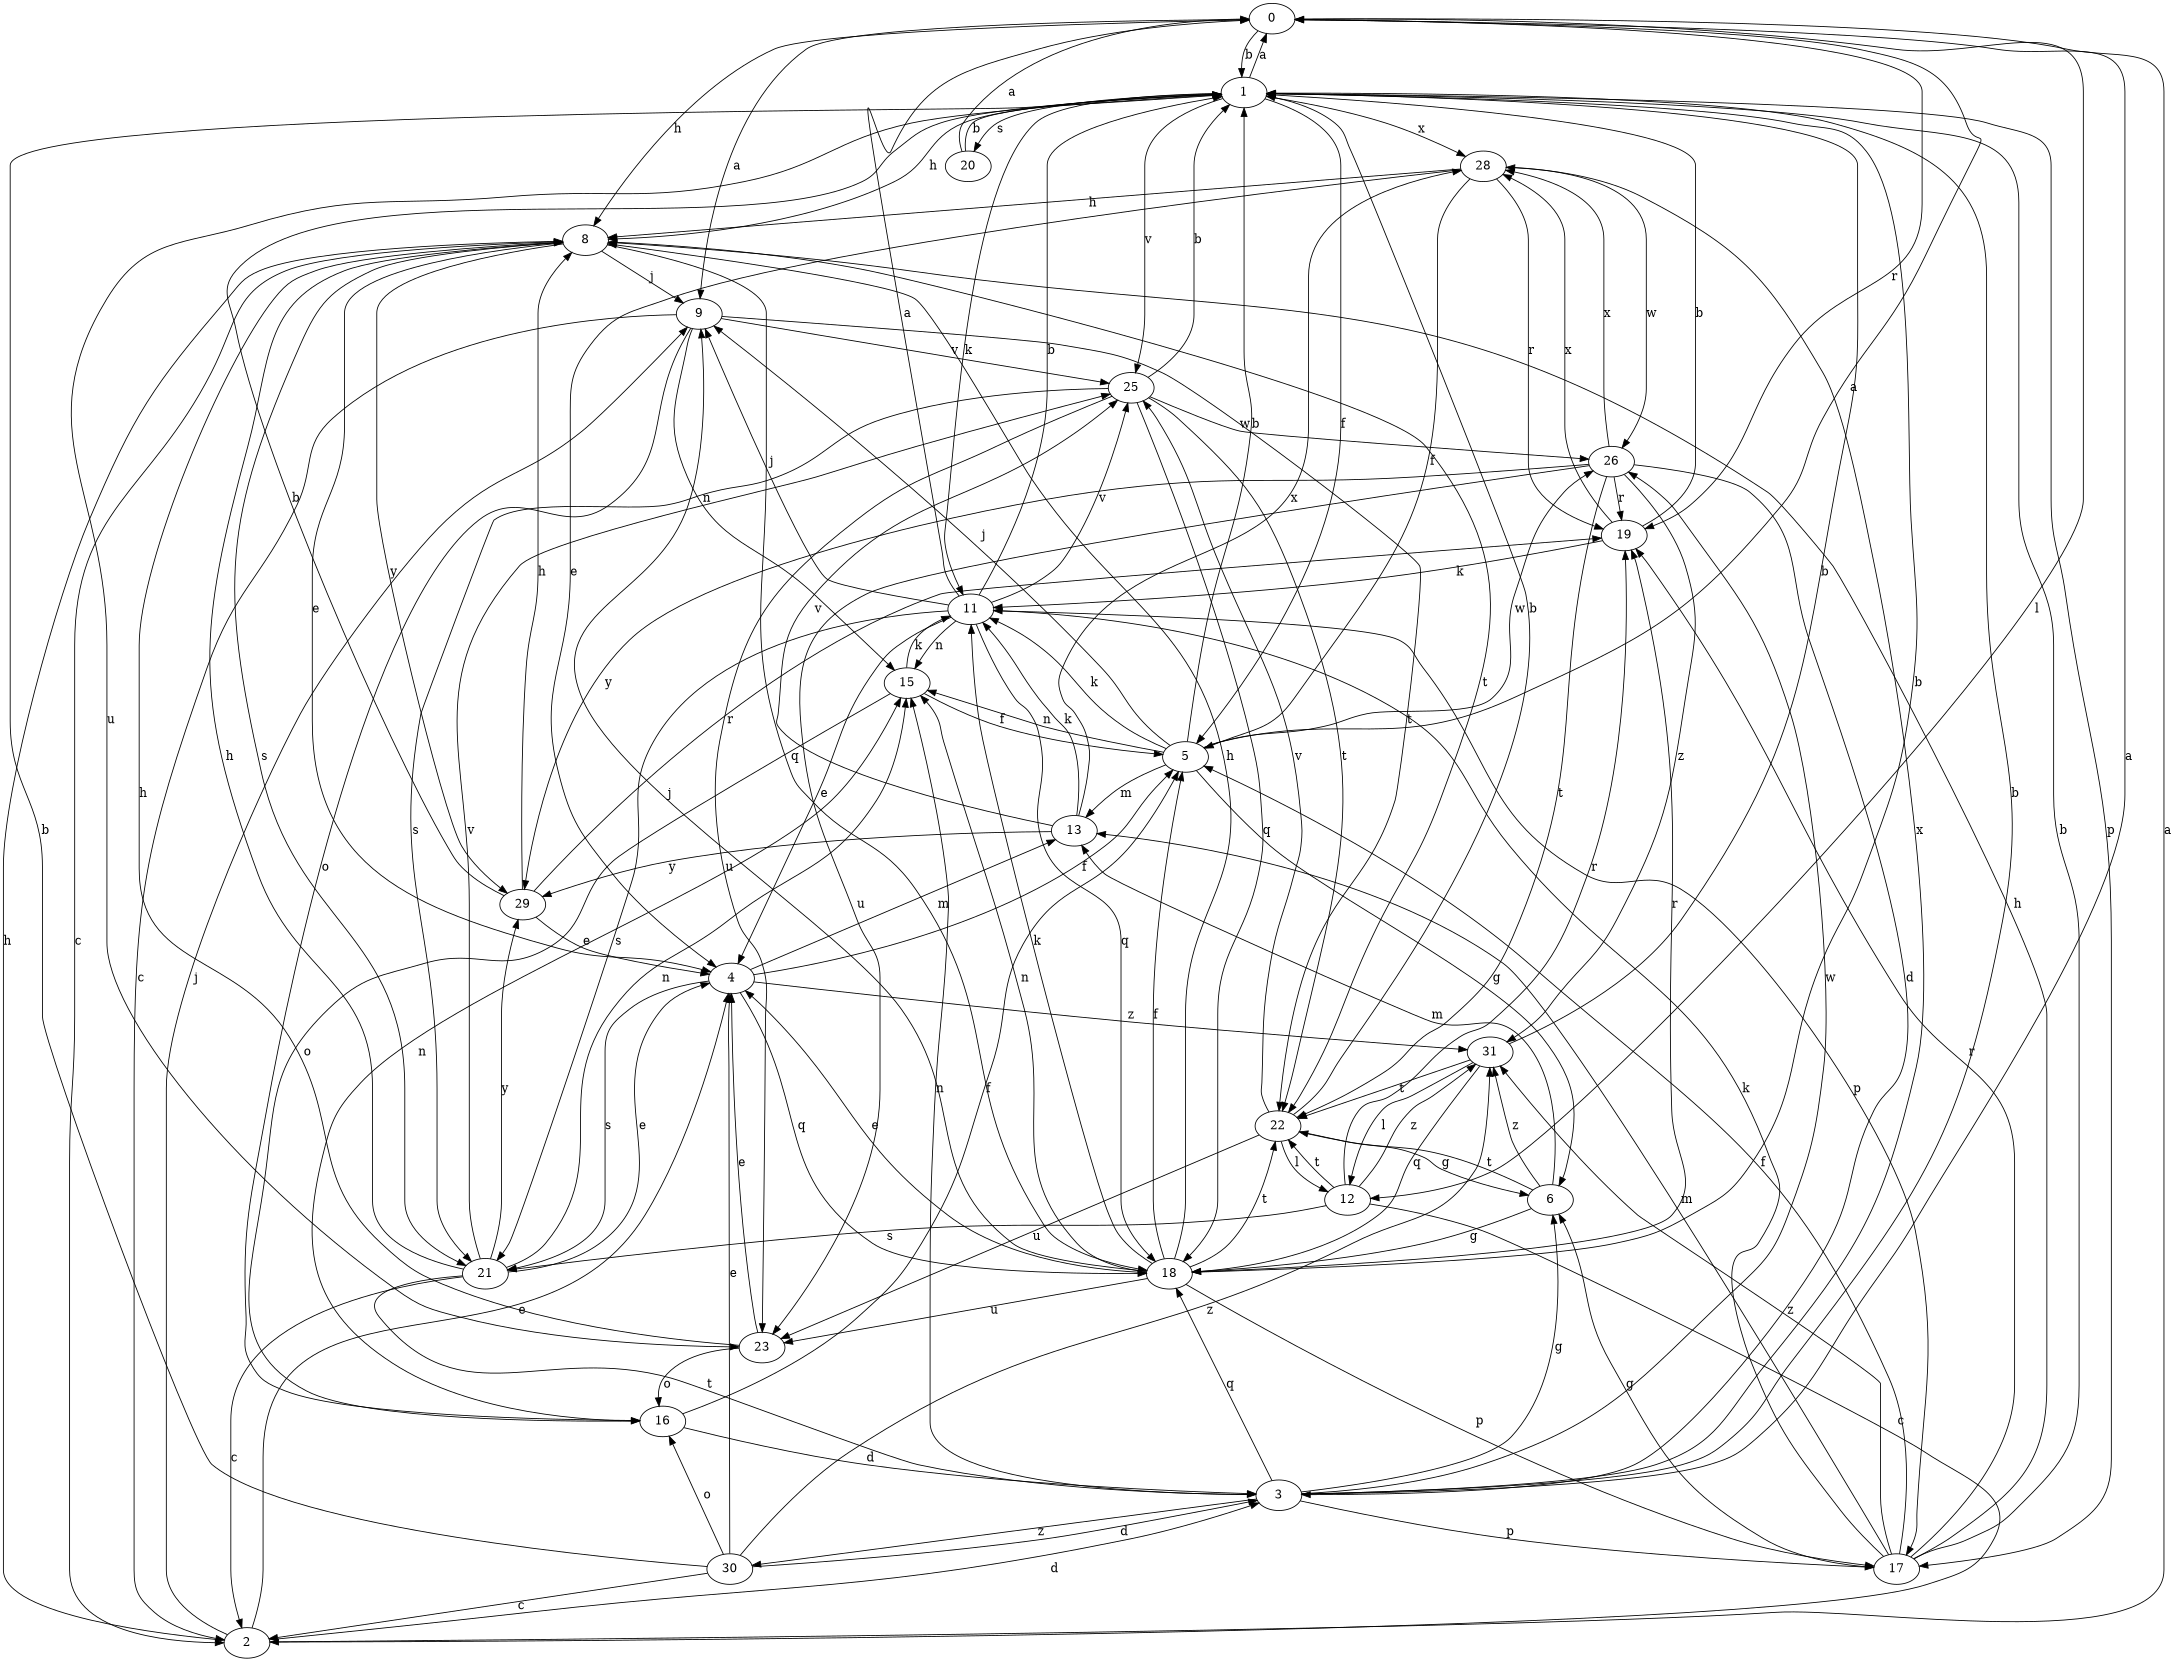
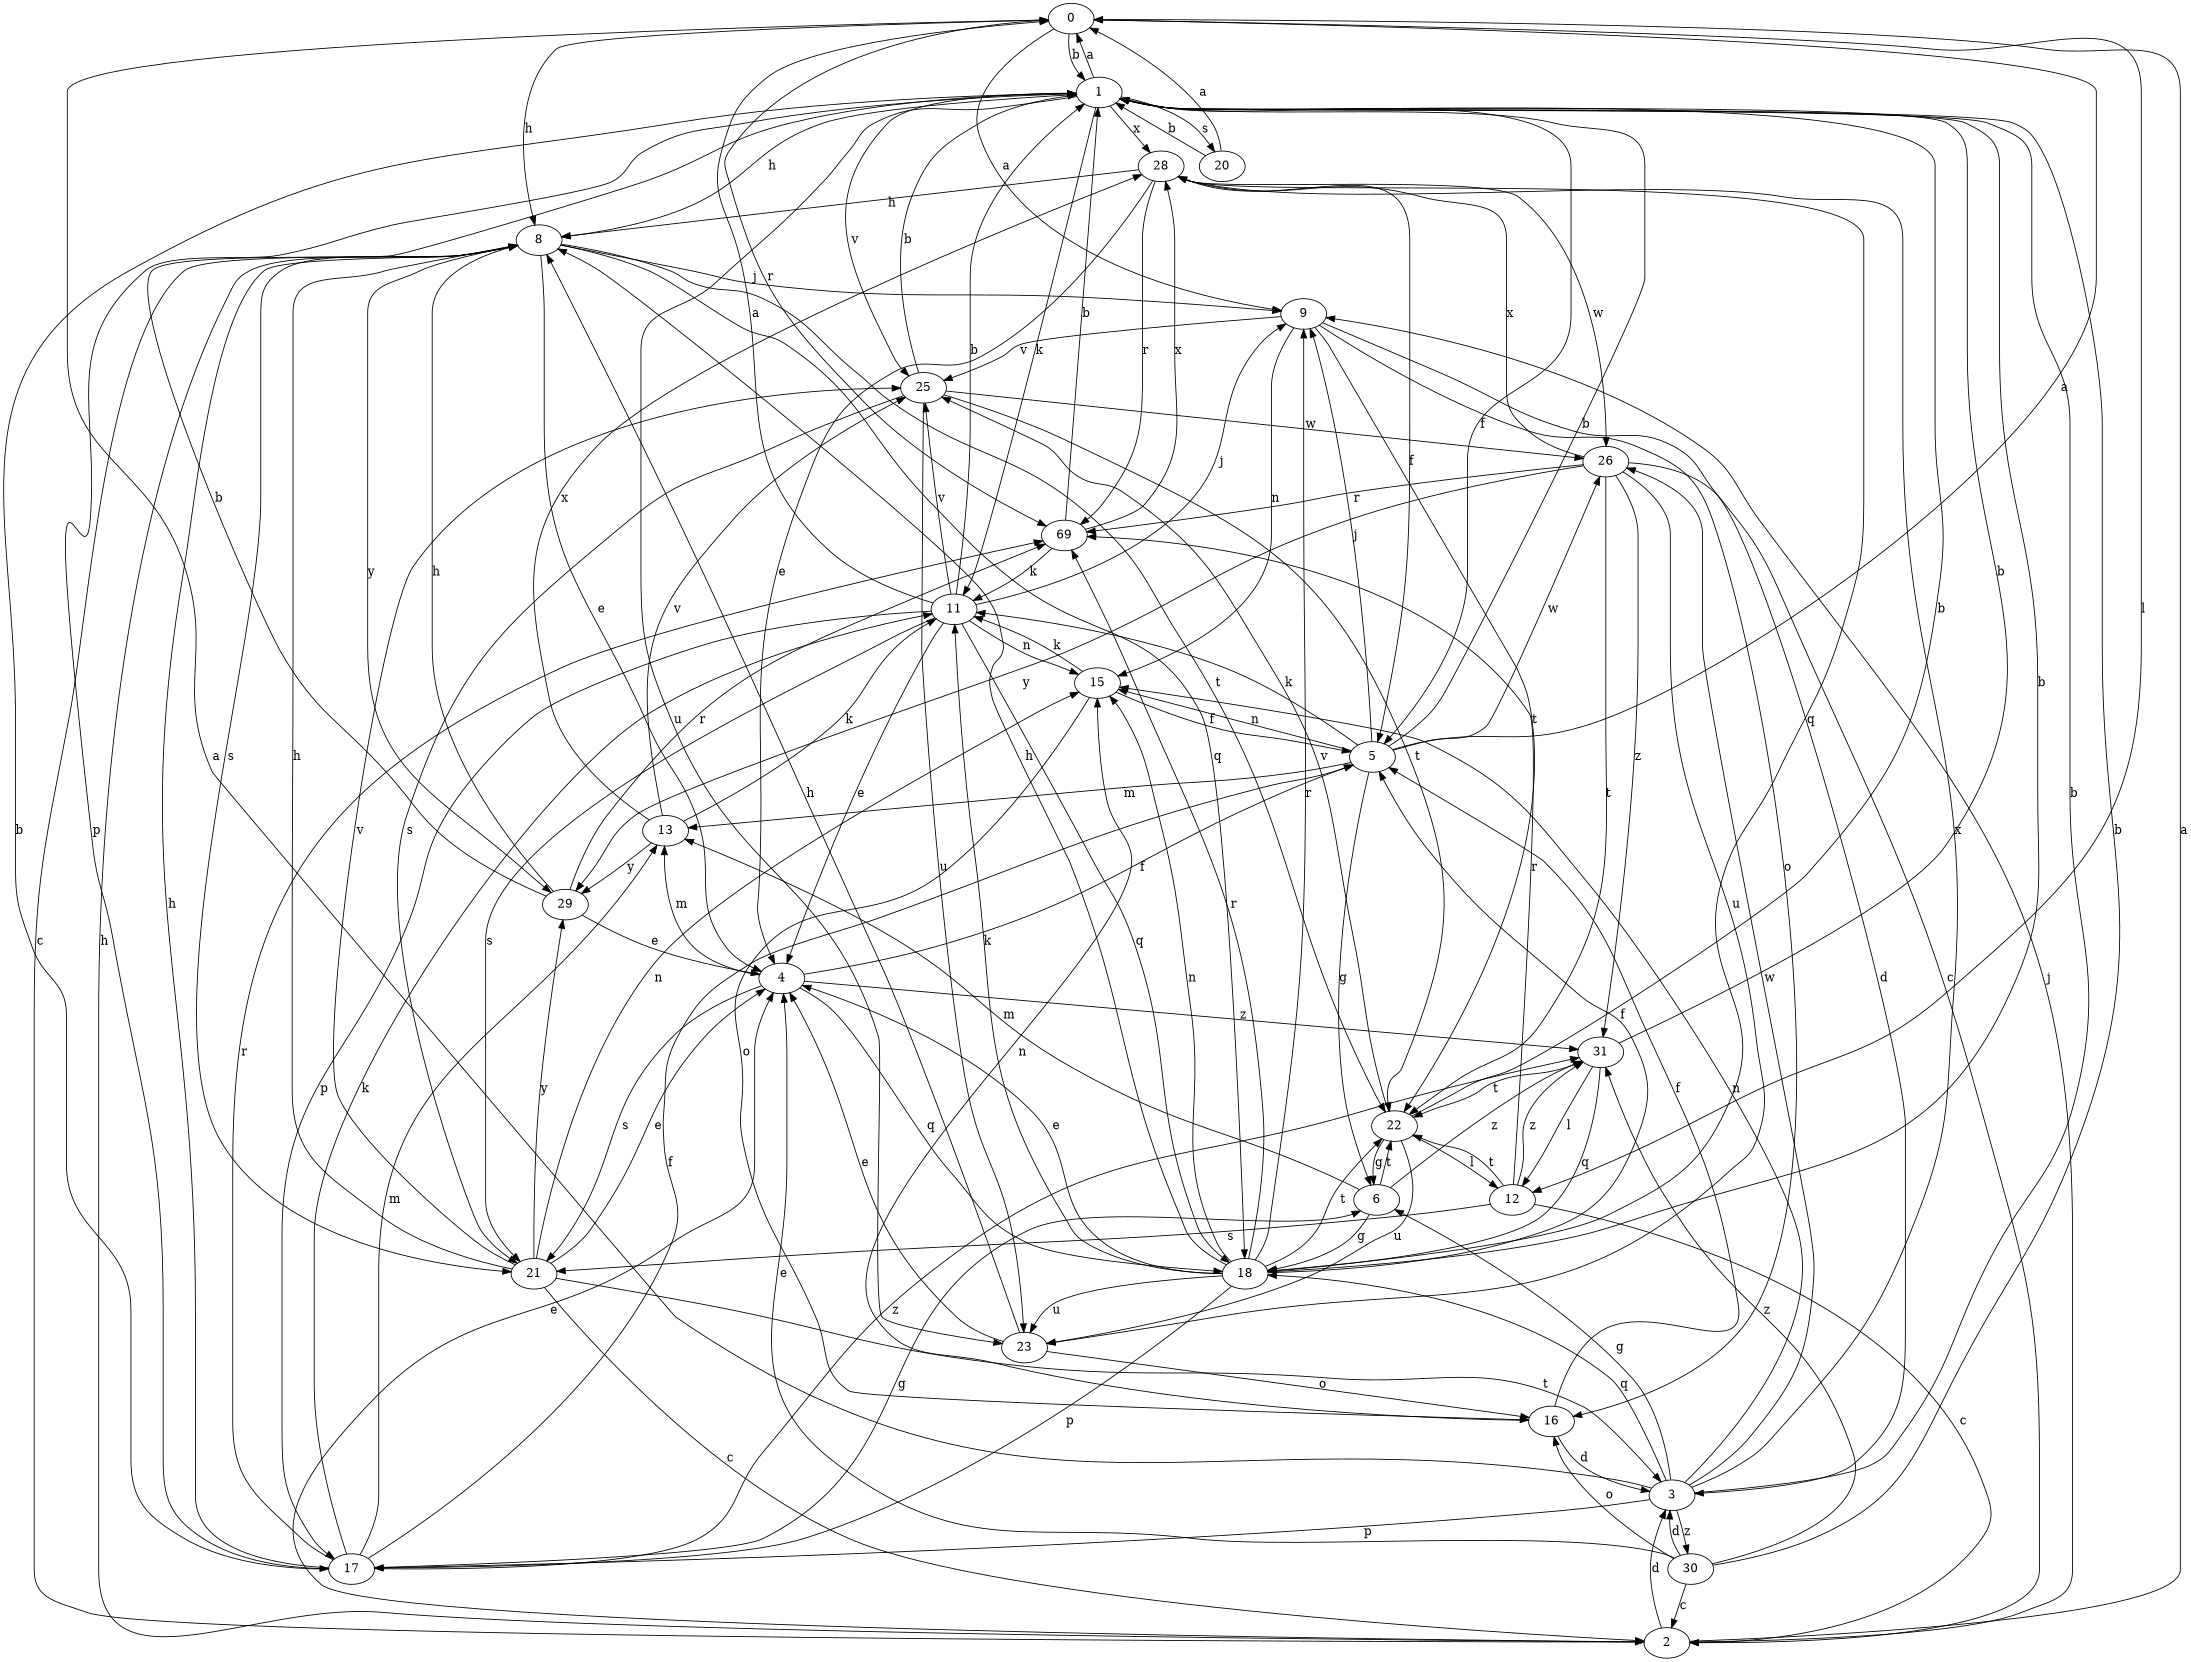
(1624, 535) -> (1064, 535)
(670, 794) -> (1308, 794)
(1263, 827) -> (1853, 593)
